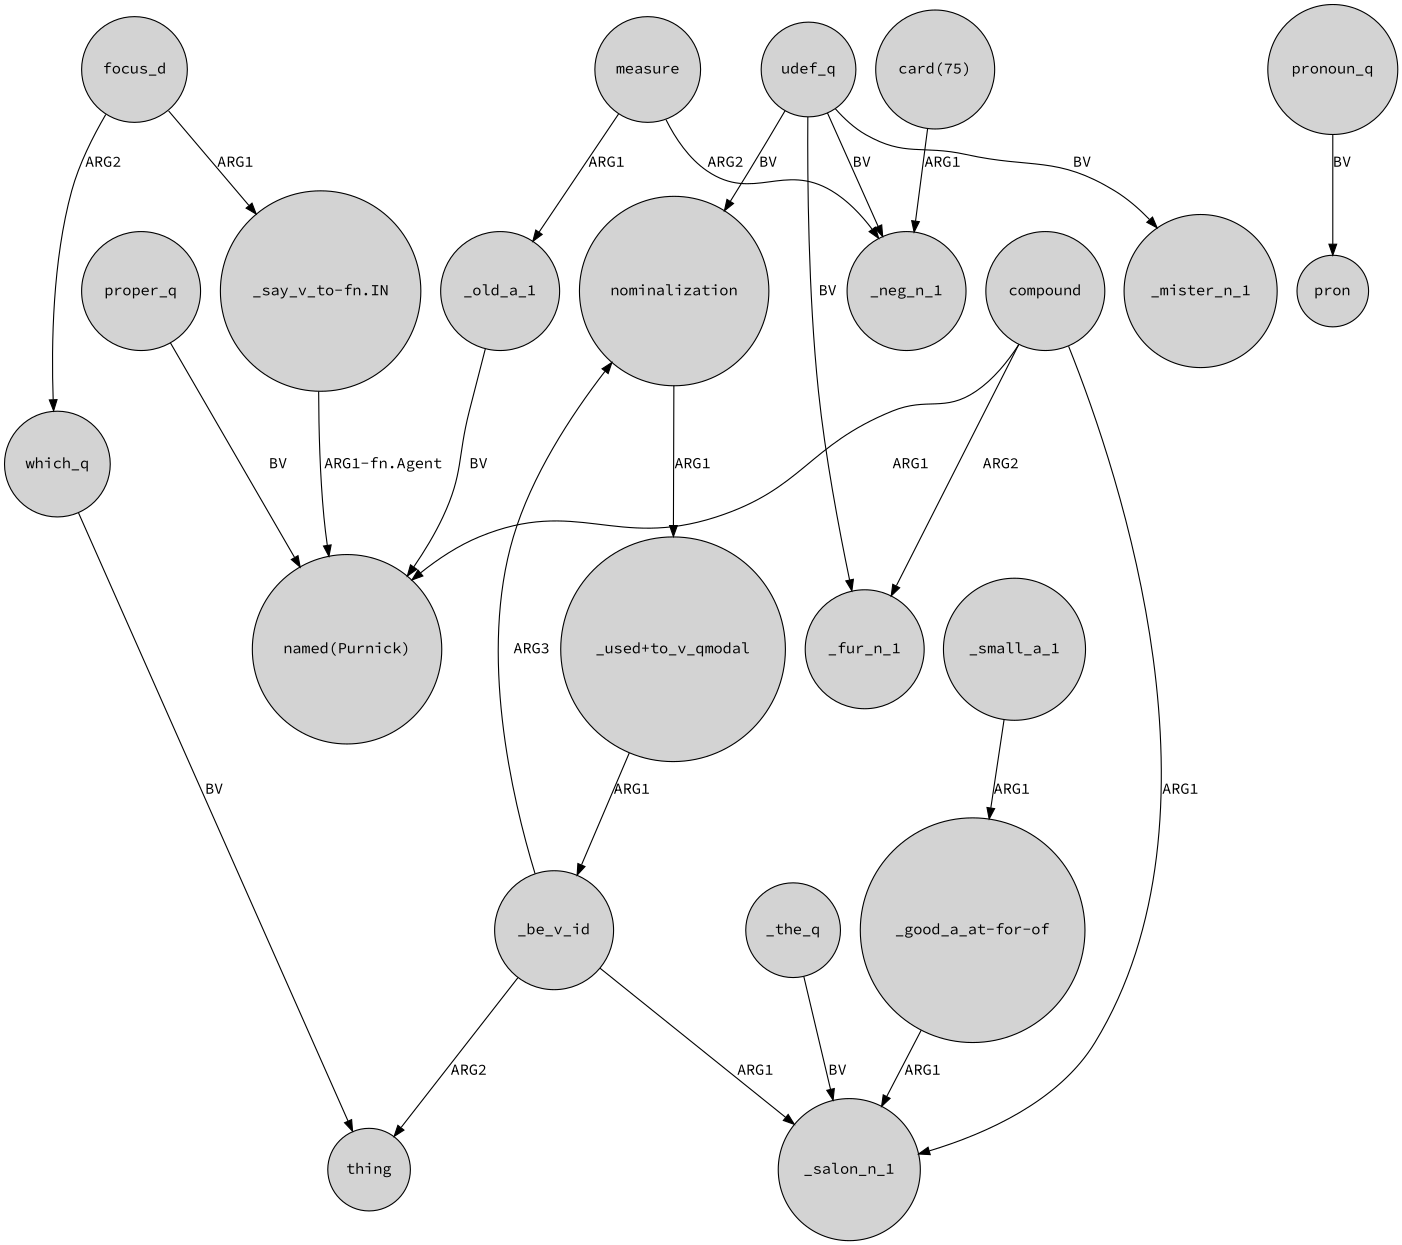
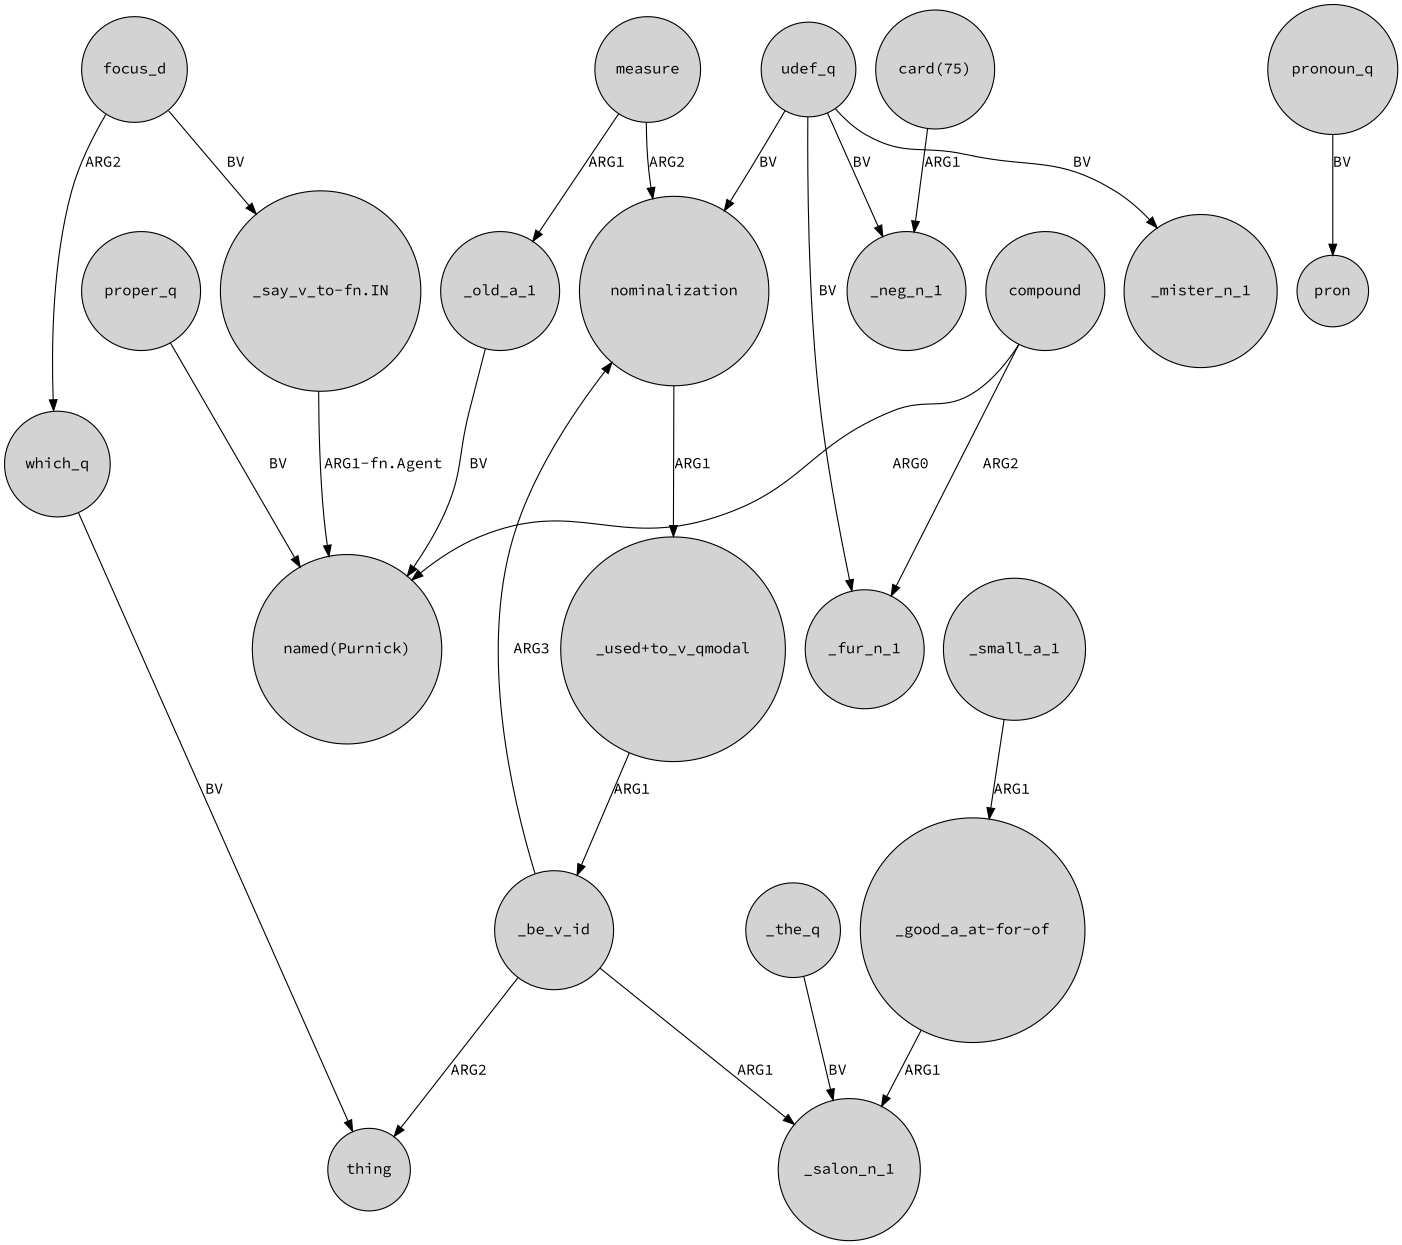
(236, 163) -> (236, 163)
(764, 183) -> (647, 155)
(911, 464) -> (911, 464)
(1159, 795) -> none
